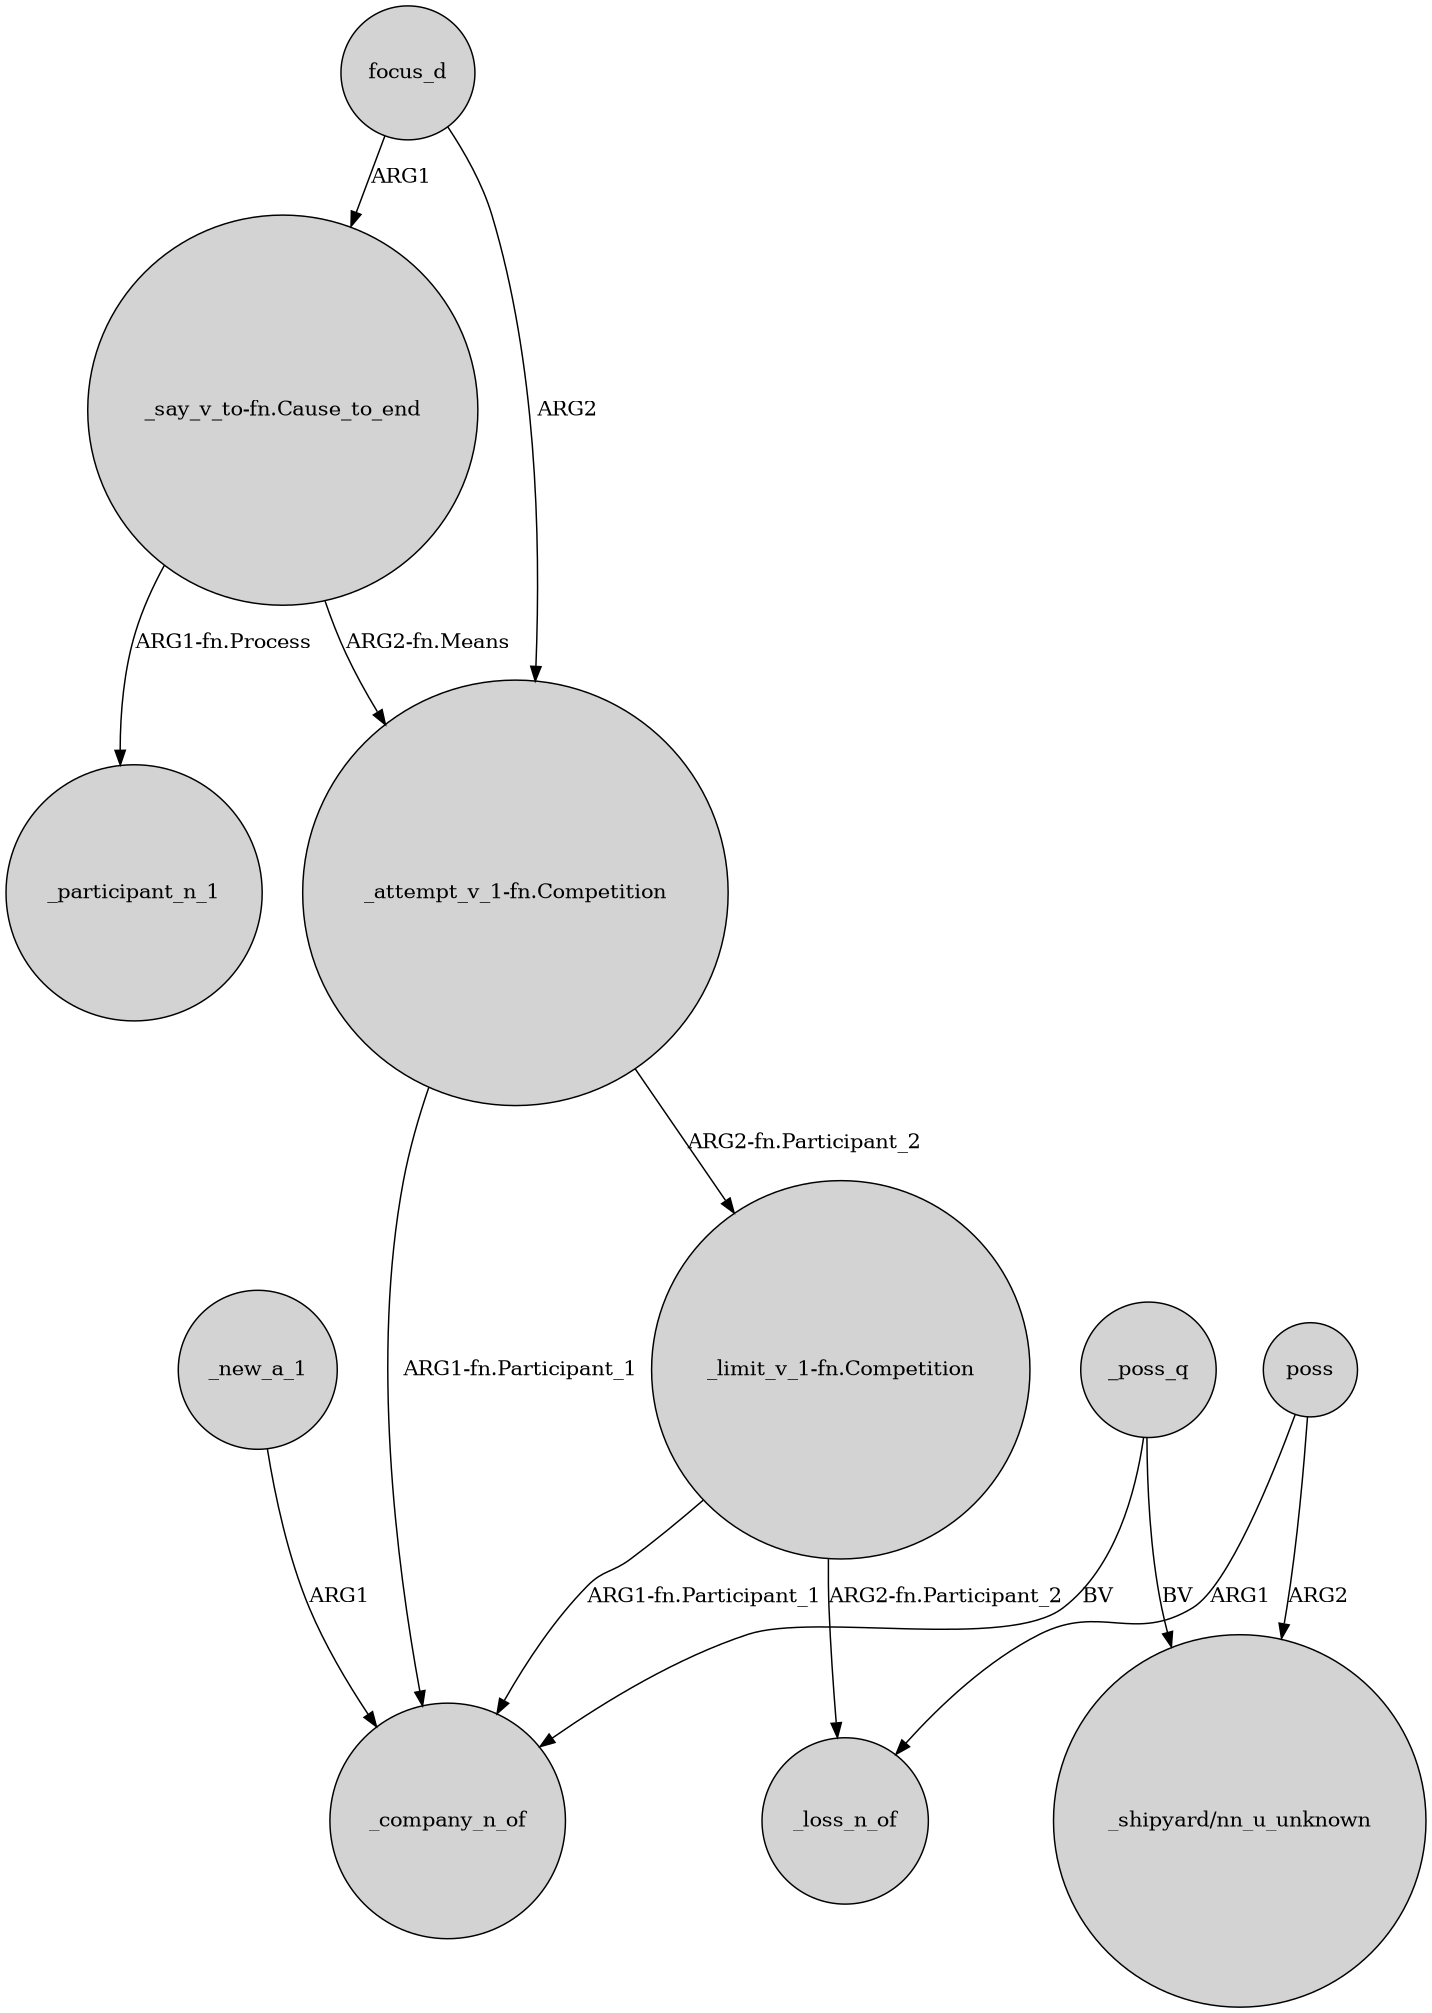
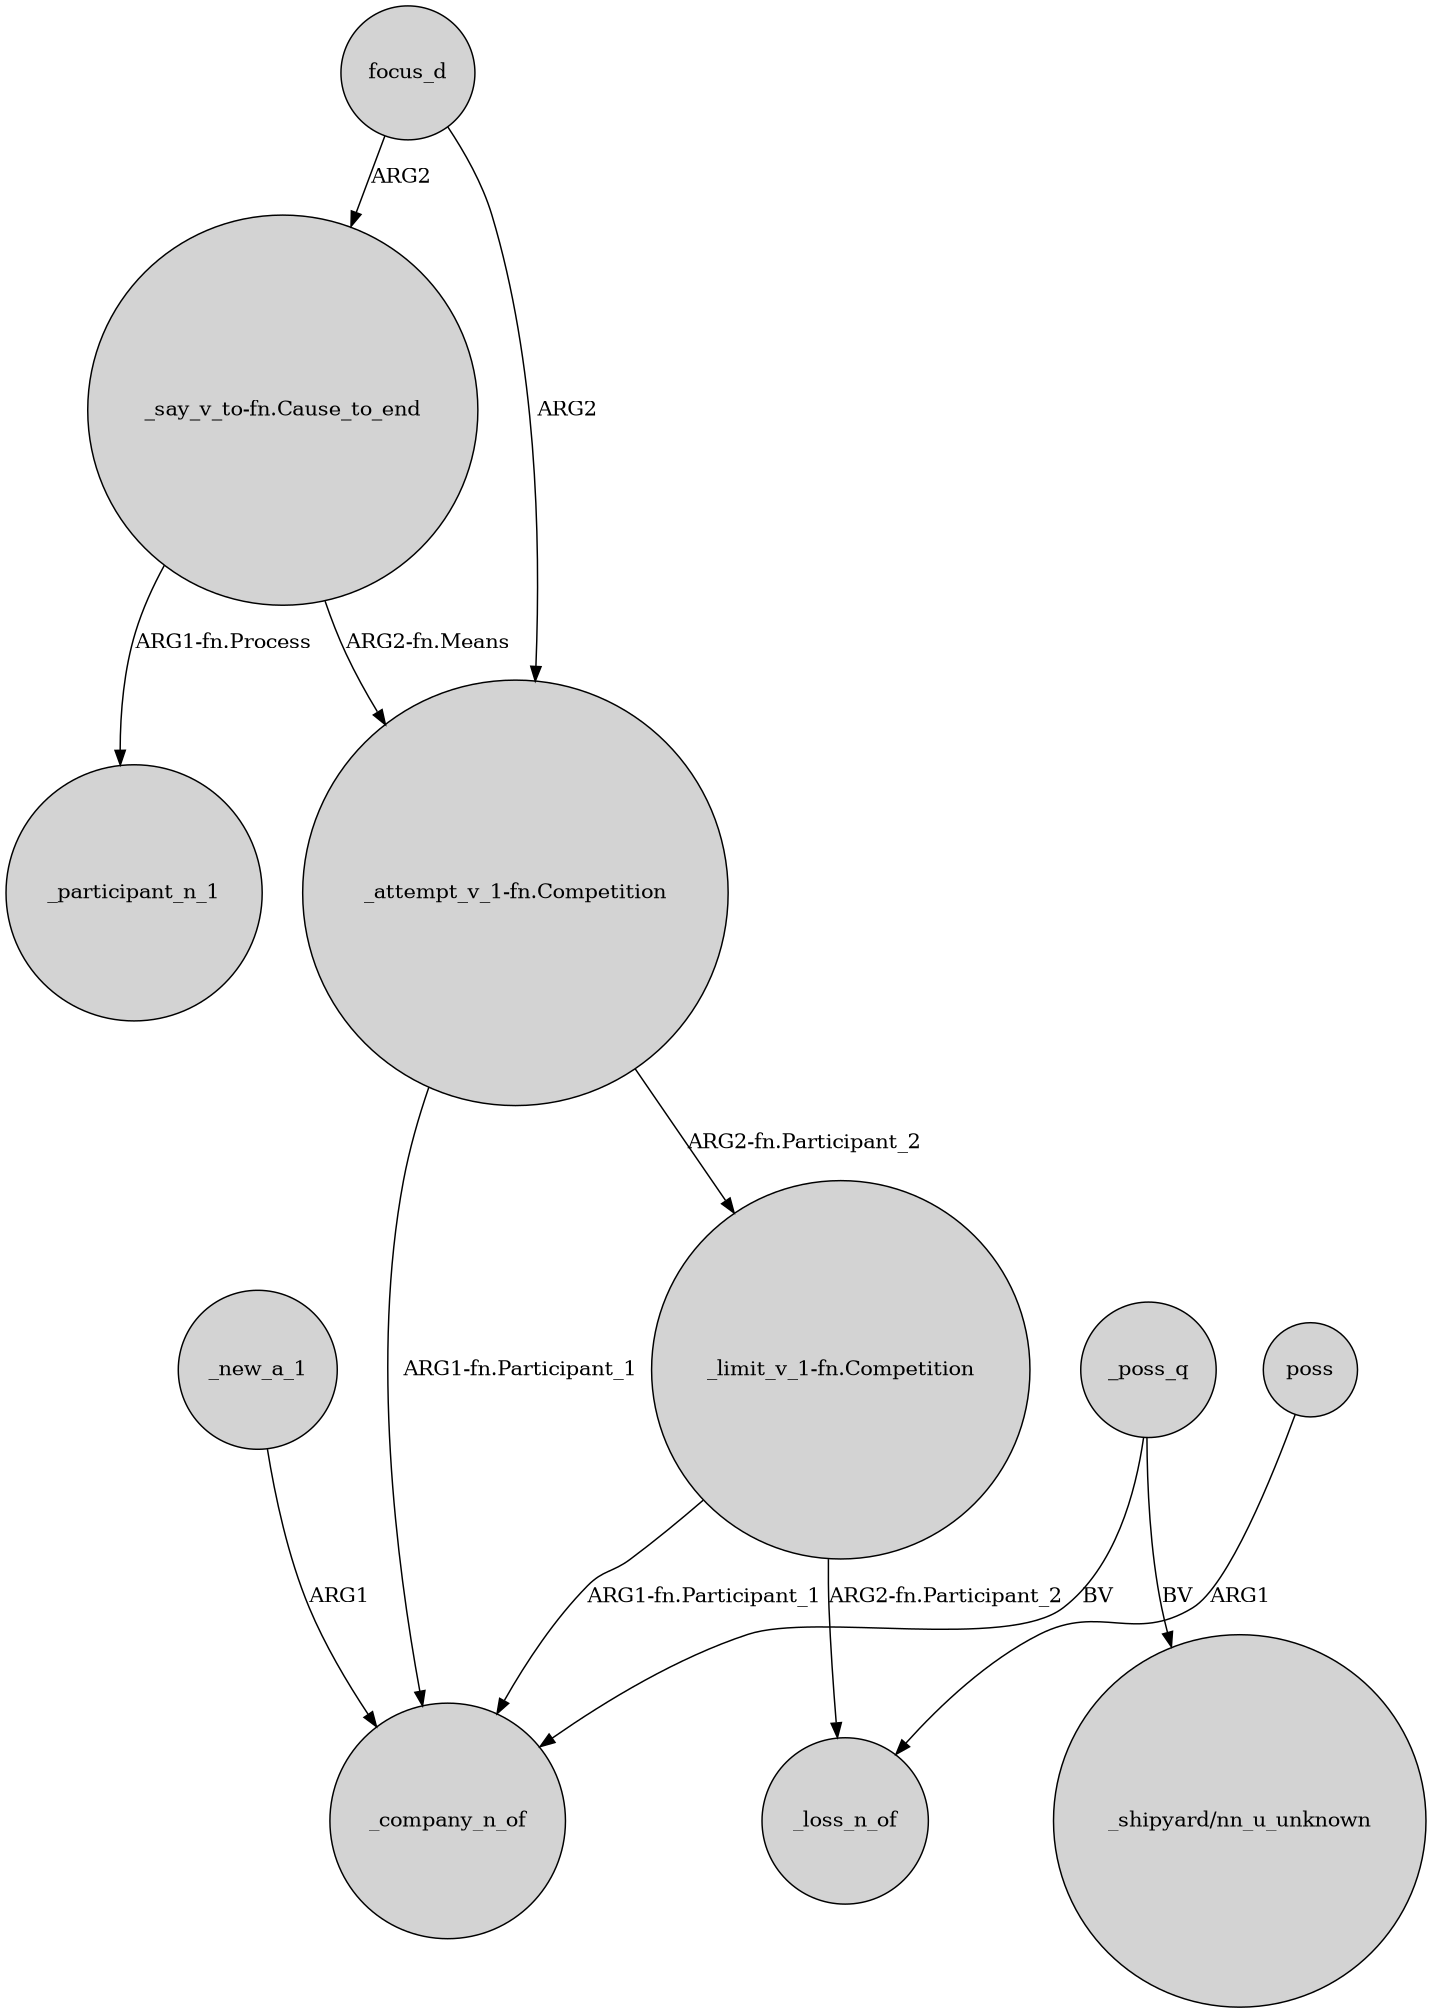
(401, 177) -> (401, 177)
(1298, 1520) -> none
